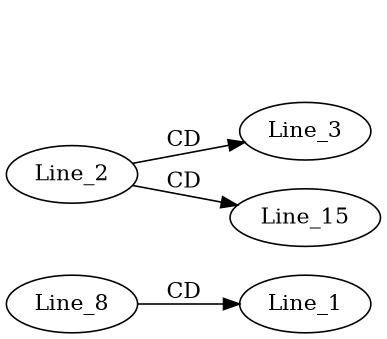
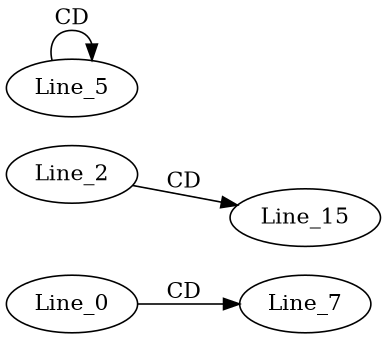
none -> (72, 88)
(305, 131) -> none
(72, 304) -> (72, 304)
(305, 304) -> (305, 304)
